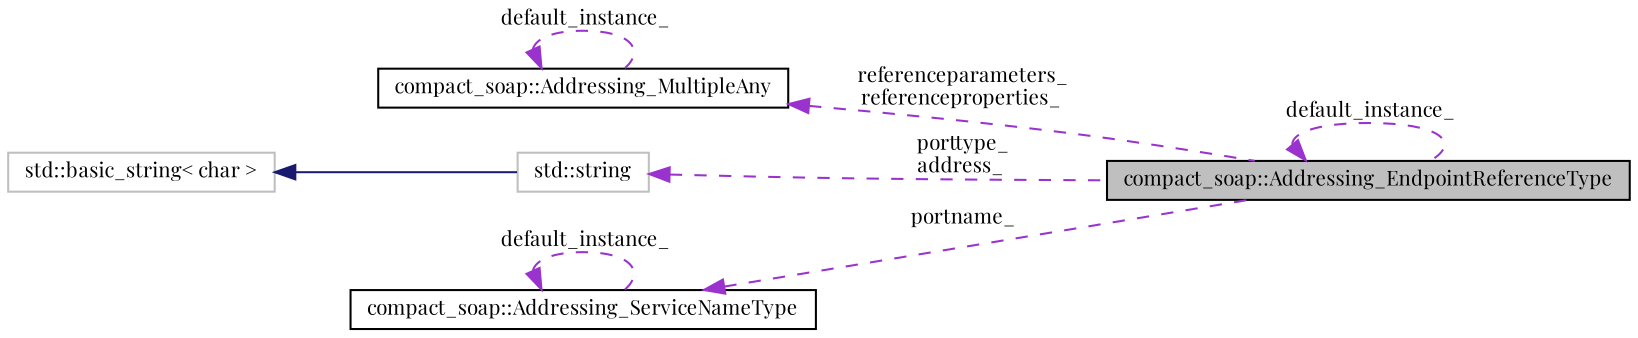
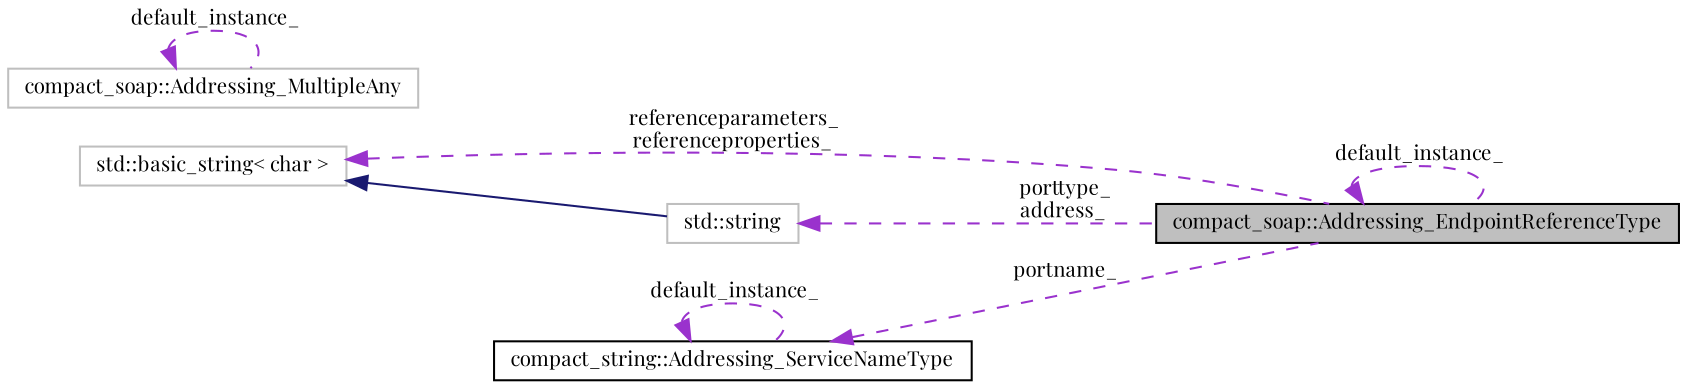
(583, 88) -> (213, 88)
(1033, 129) -> (850, 155)
(583, 310) -> (733, 361)
